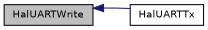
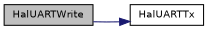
(117, 8) -> (106, 22)
